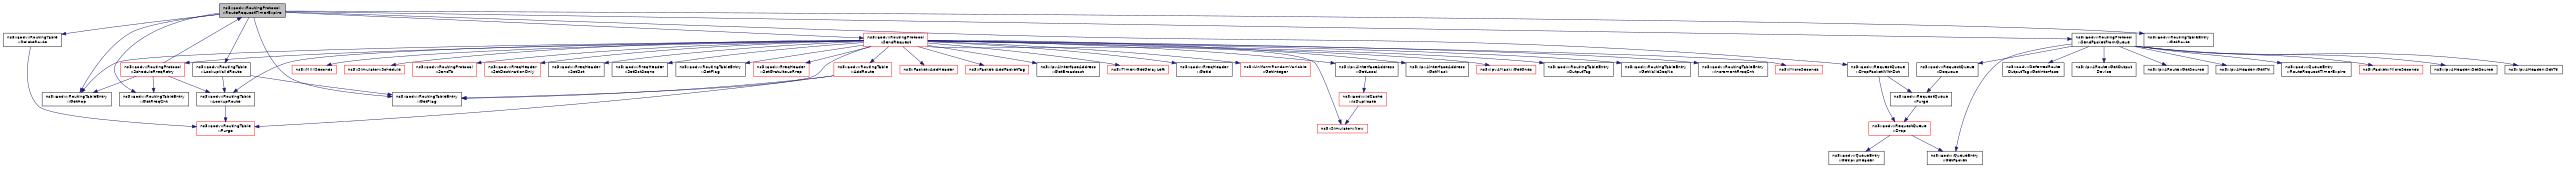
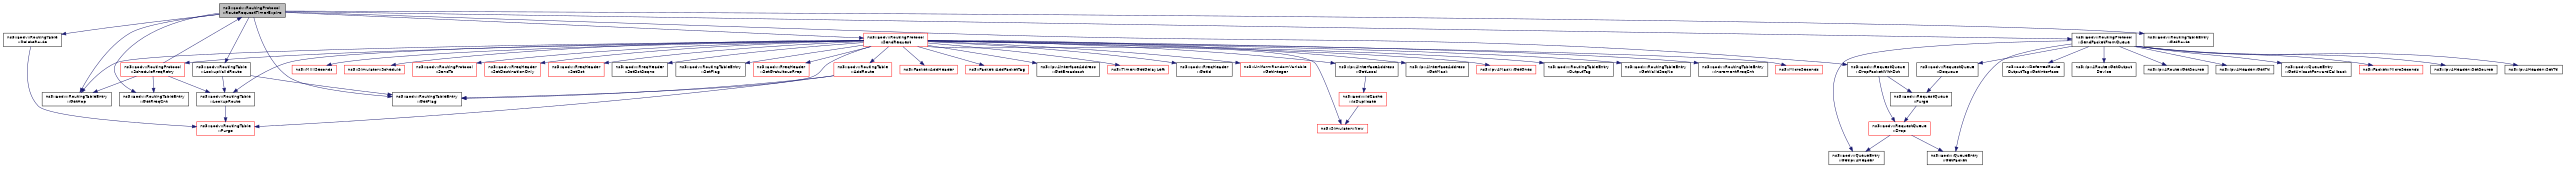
none -> (1911, 48)
(576, 70) -> (576, 70)
(2316, 70) -> (2316, 70)
